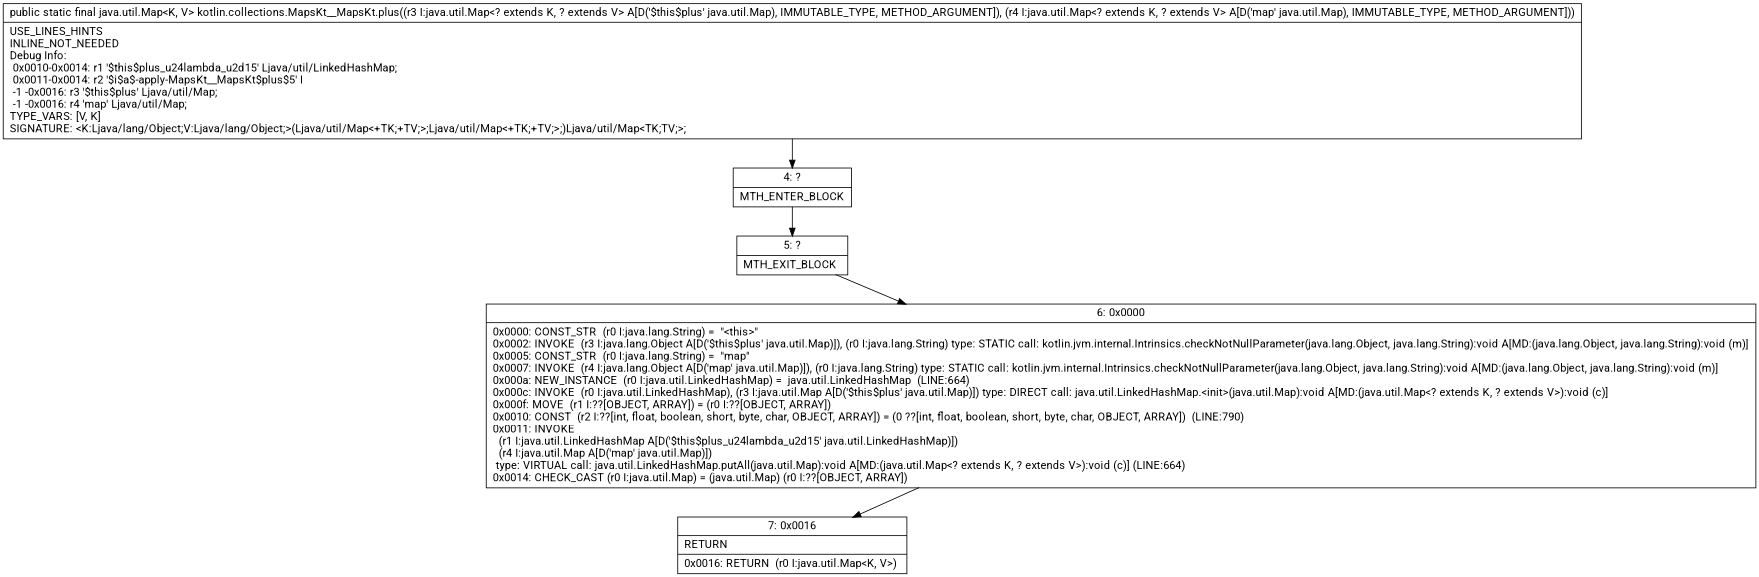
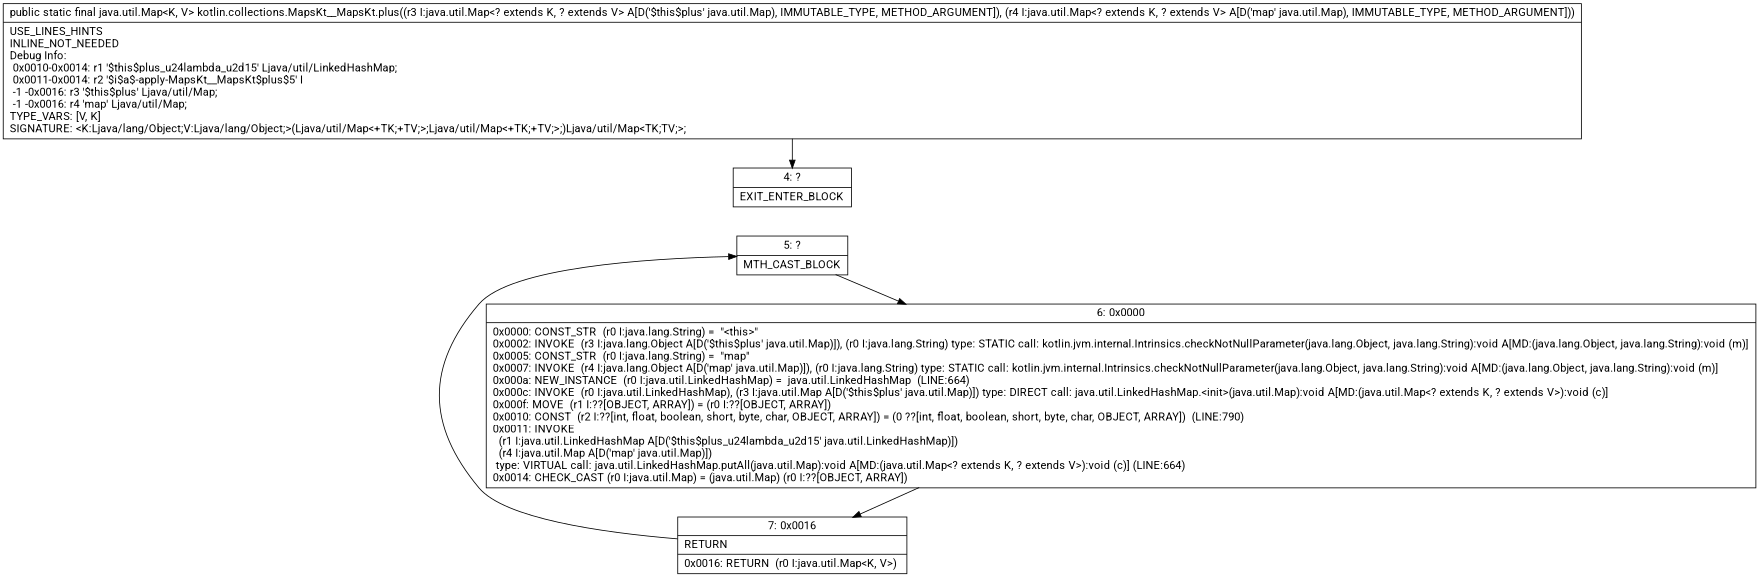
(792, 197) -> (792, 197)
(792, 217) -> (442, 371)
(790, 265) -> (792, 265)
